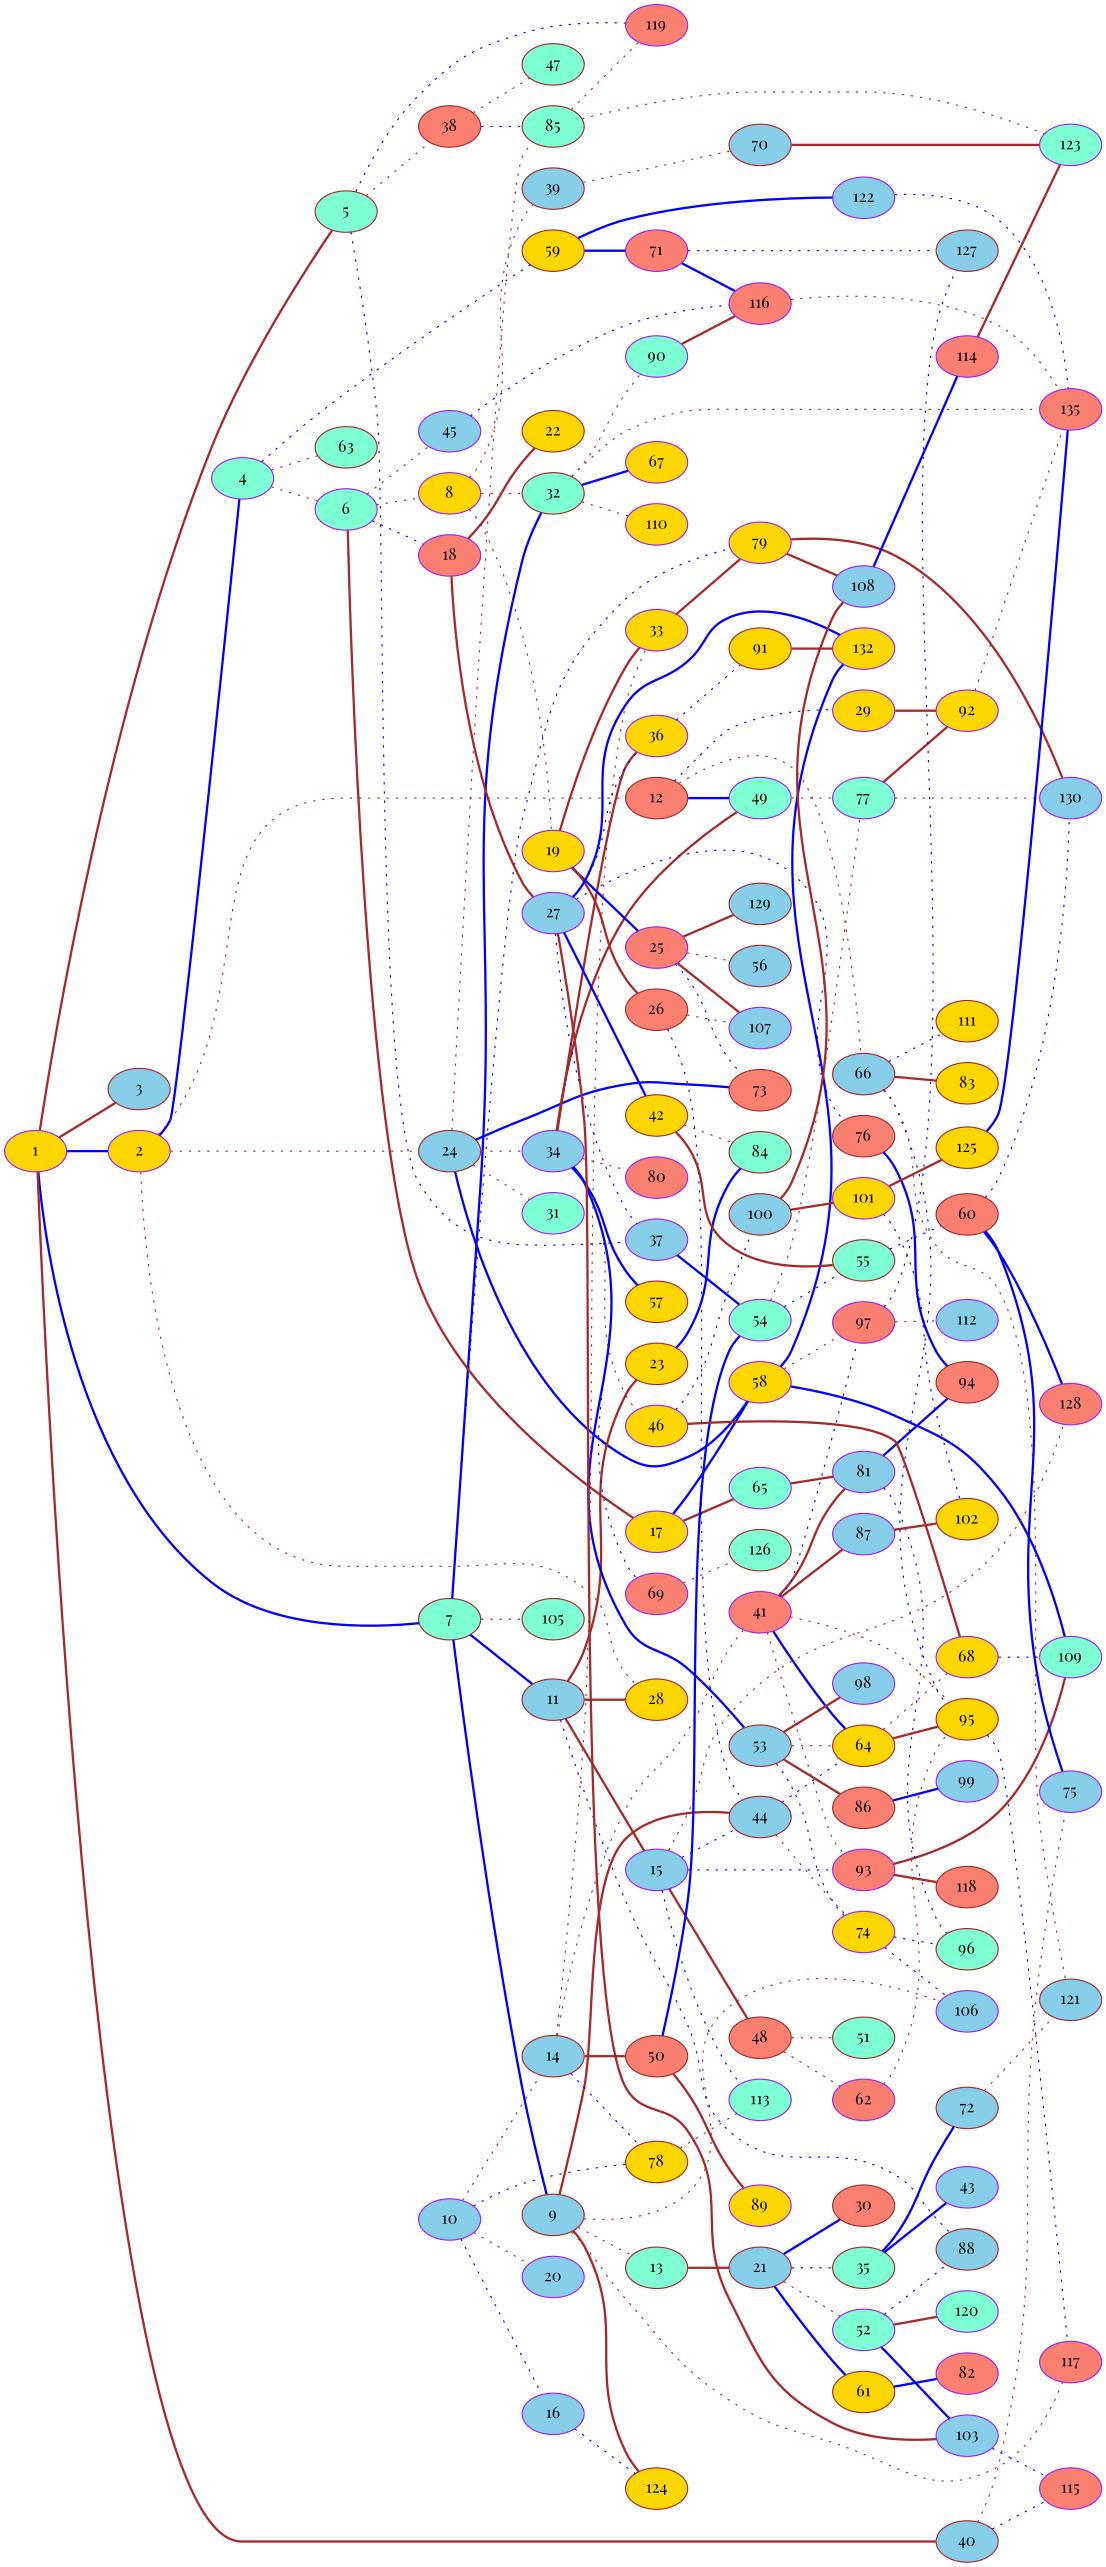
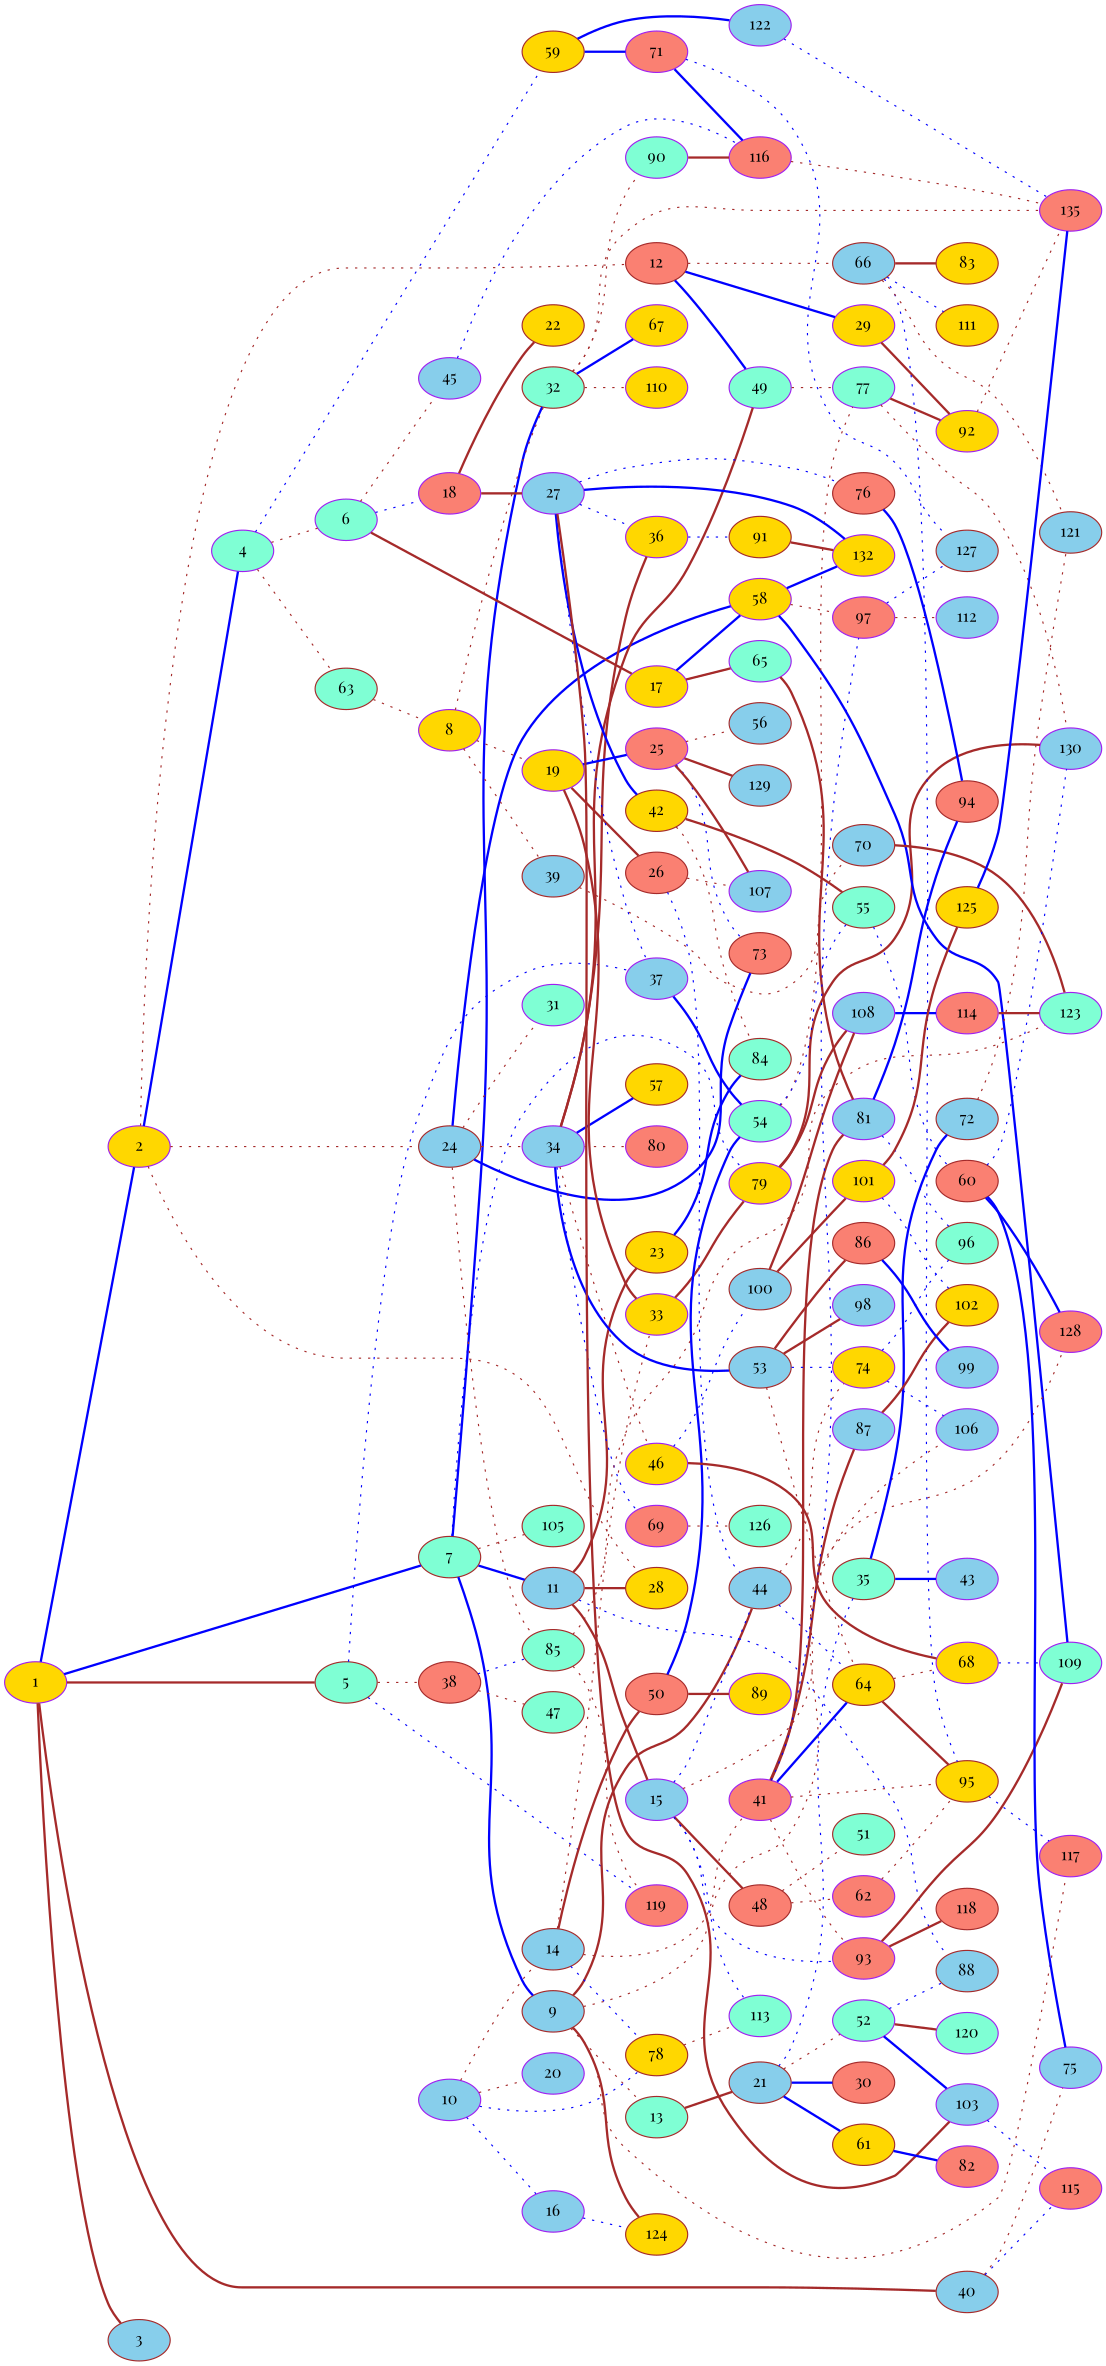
(398, 501) -> (398, 710)
(743, 723) -> (760, 294)
